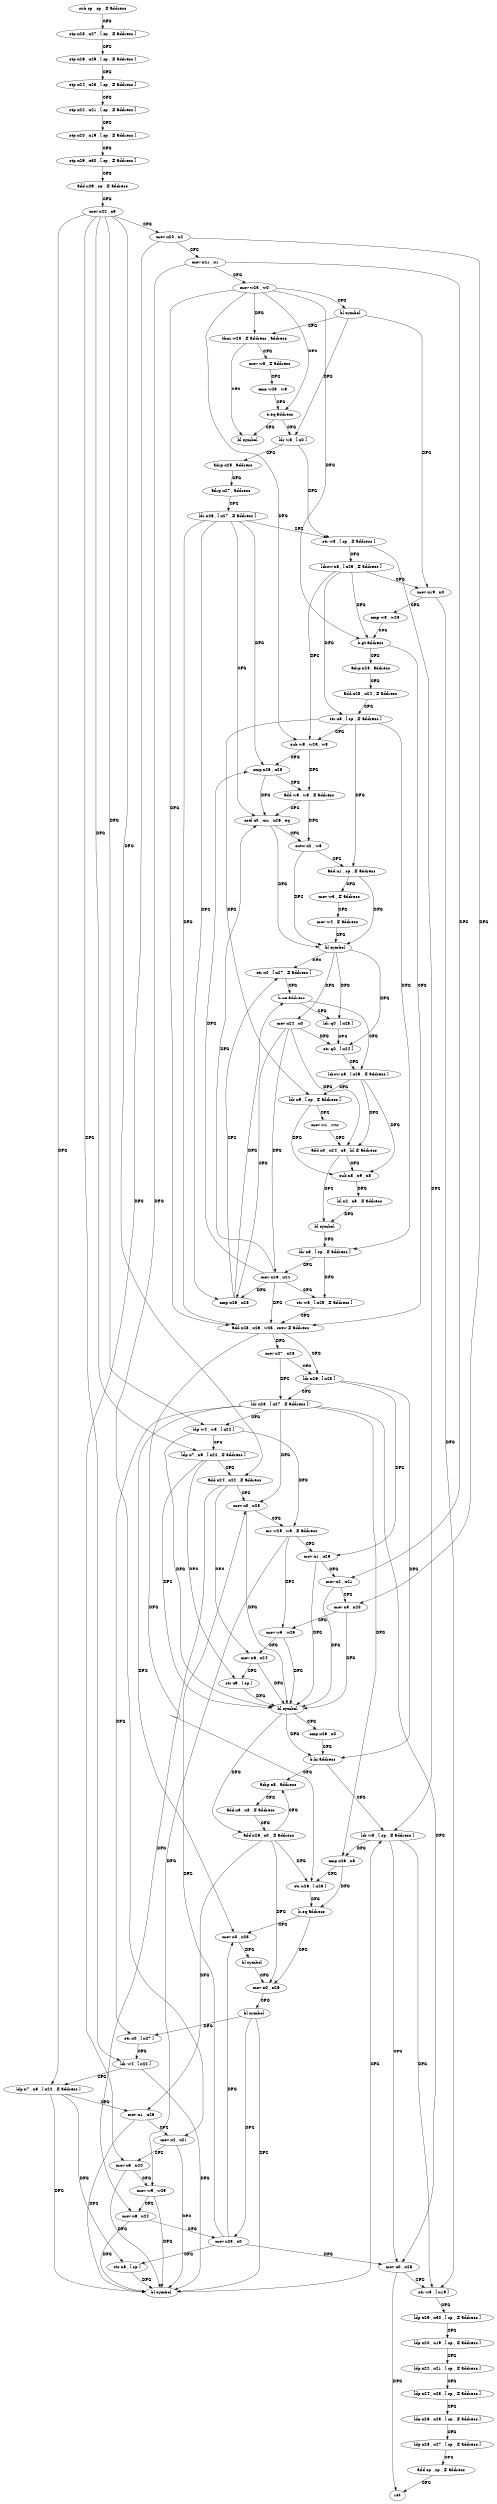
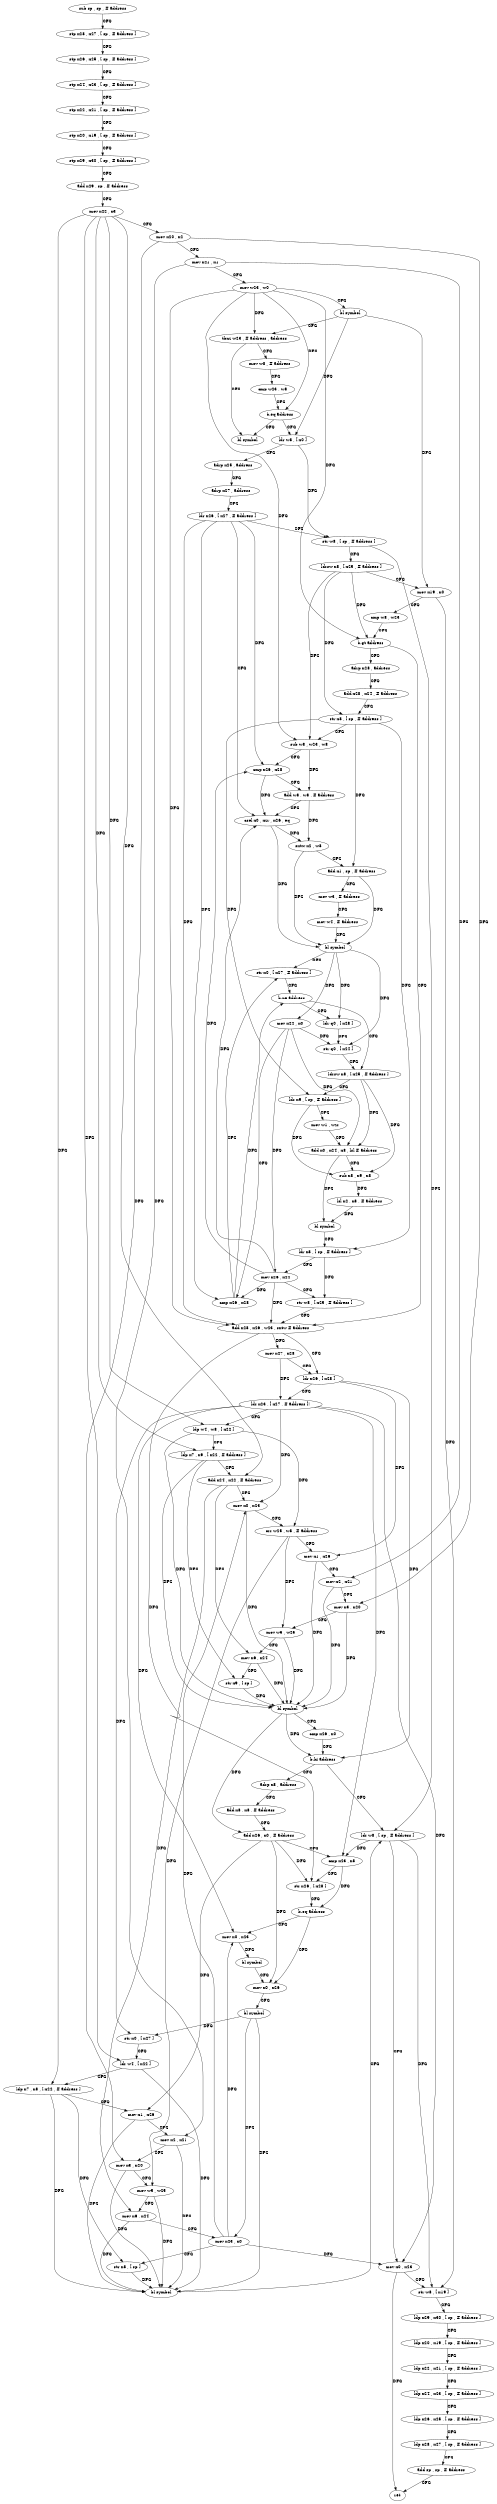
(295, 833) -> (295, 833)
(289, 1813) -> (305, 1848)
